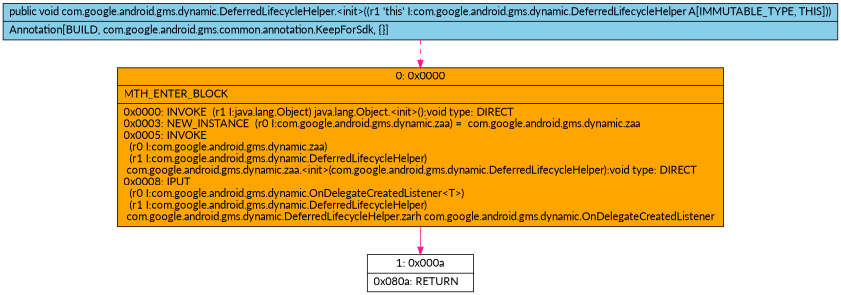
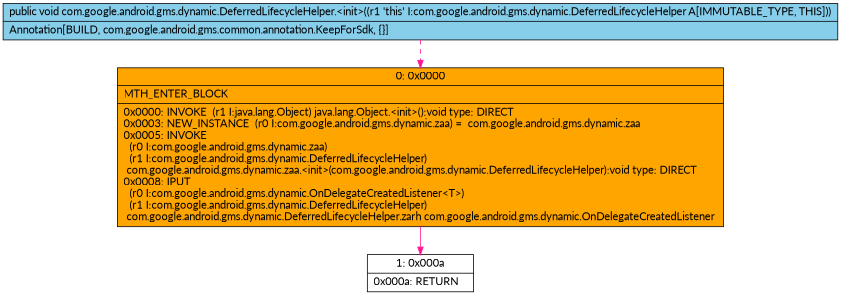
(420, 282) -> (420, 282)
